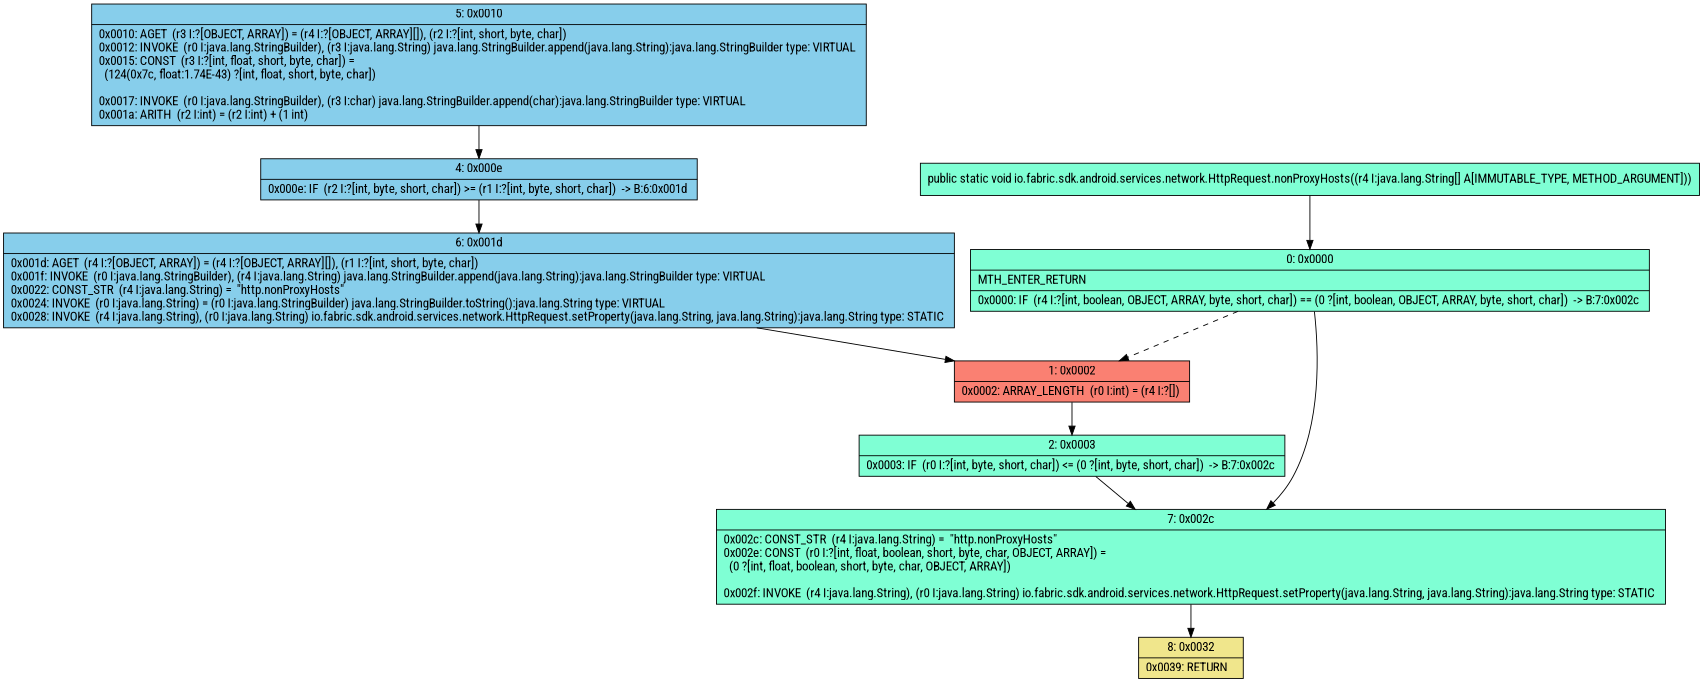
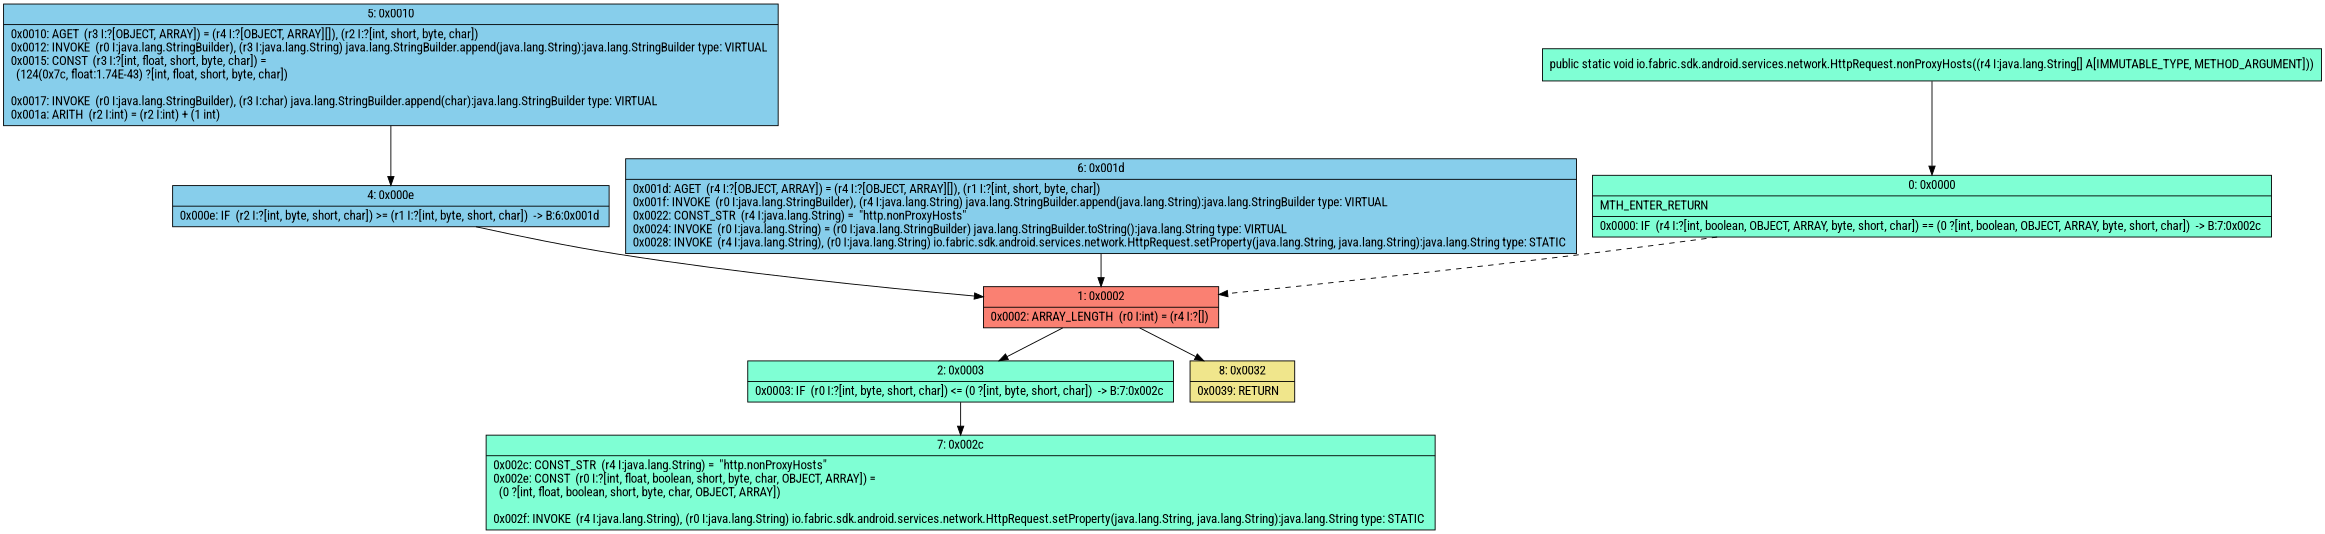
(479, 212) -> (724, 269)
(1313, 412) -> none
(1191, 616) -> (1168, 342)
